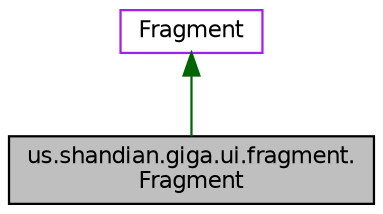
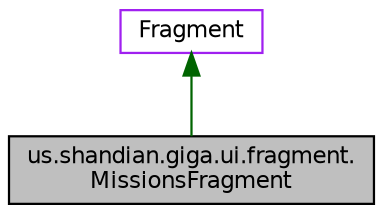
(191, 170) -> (191, 170)
